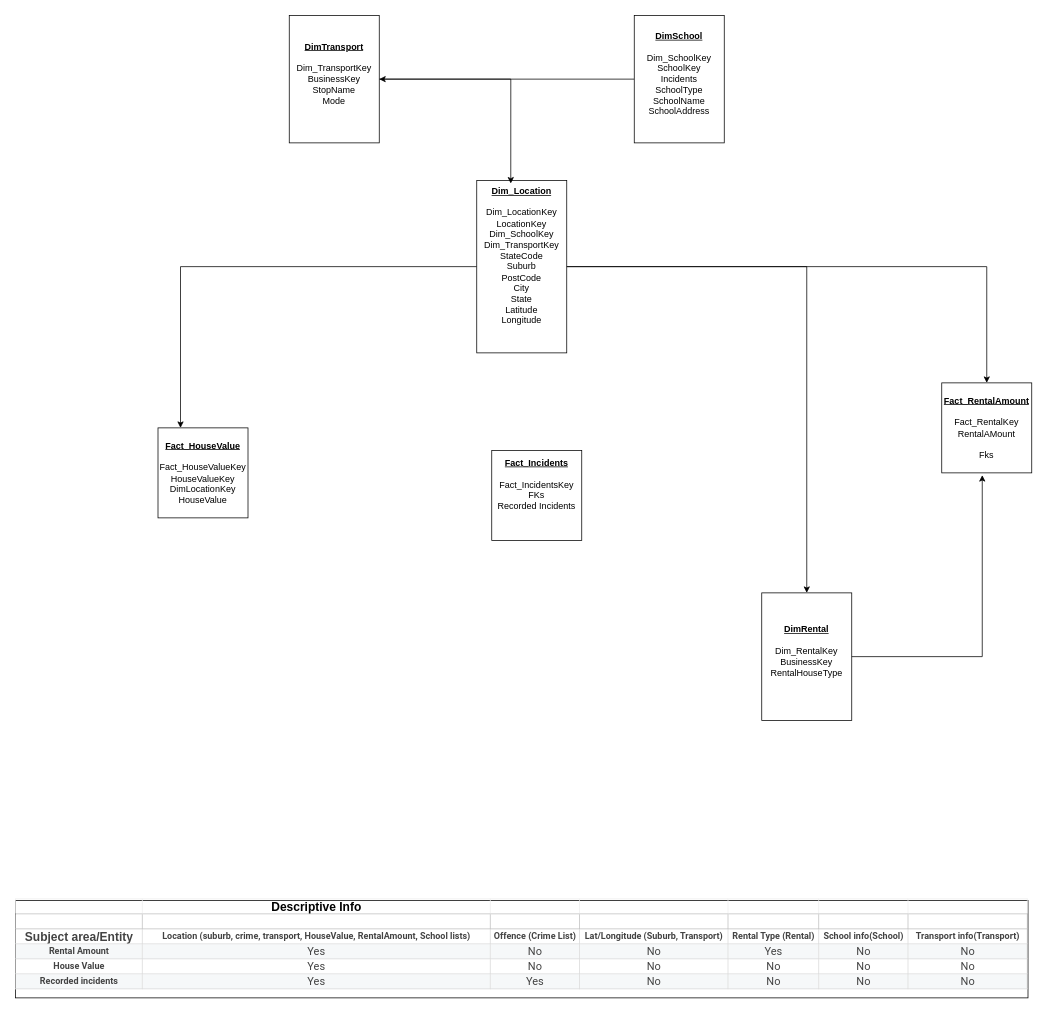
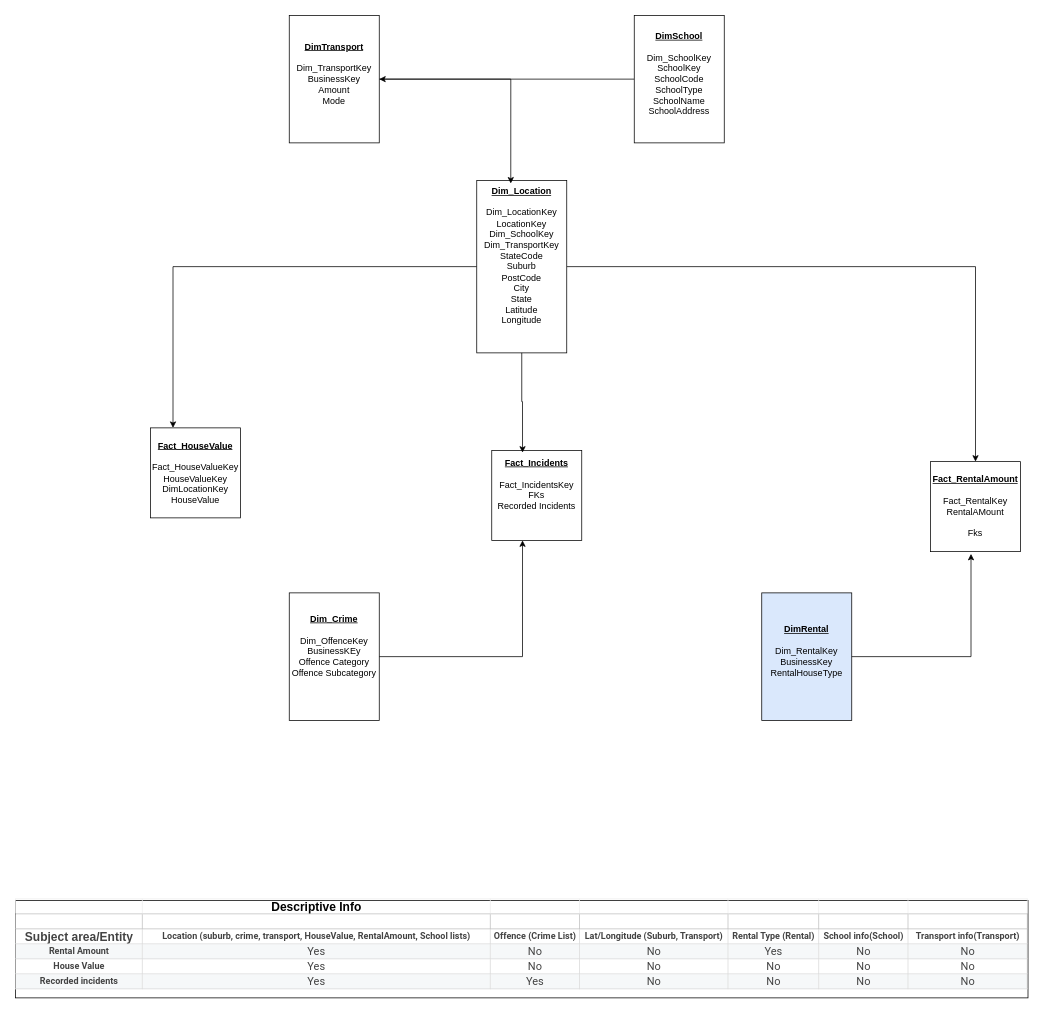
(334, 79) -> (334, 79)
(679, 79) -> (679, 79)
(807, 428) -> (522, 401)
(987, 428) -> (975, 507)
(203, 473) -> (195, 473)
none -> (334, 657)
none -> (506, 657)
(807, 657) -> (807, 657)
